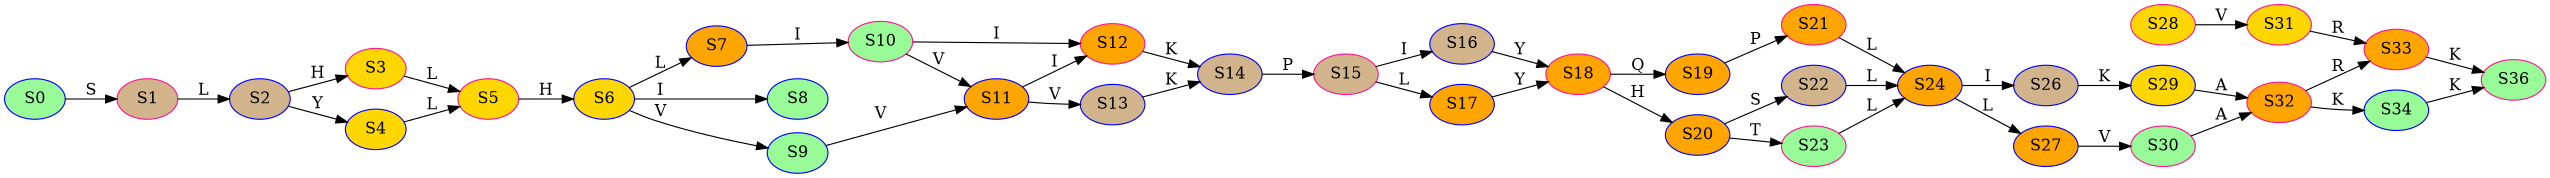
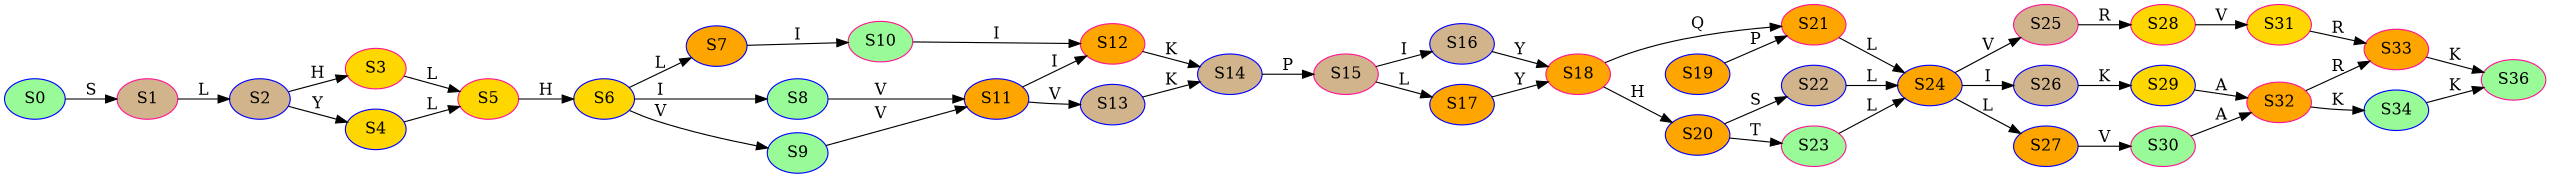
none -> (2046, 25)
(933, 68) -> (890, 99)
(1632, 74) -> (1686, 39)
